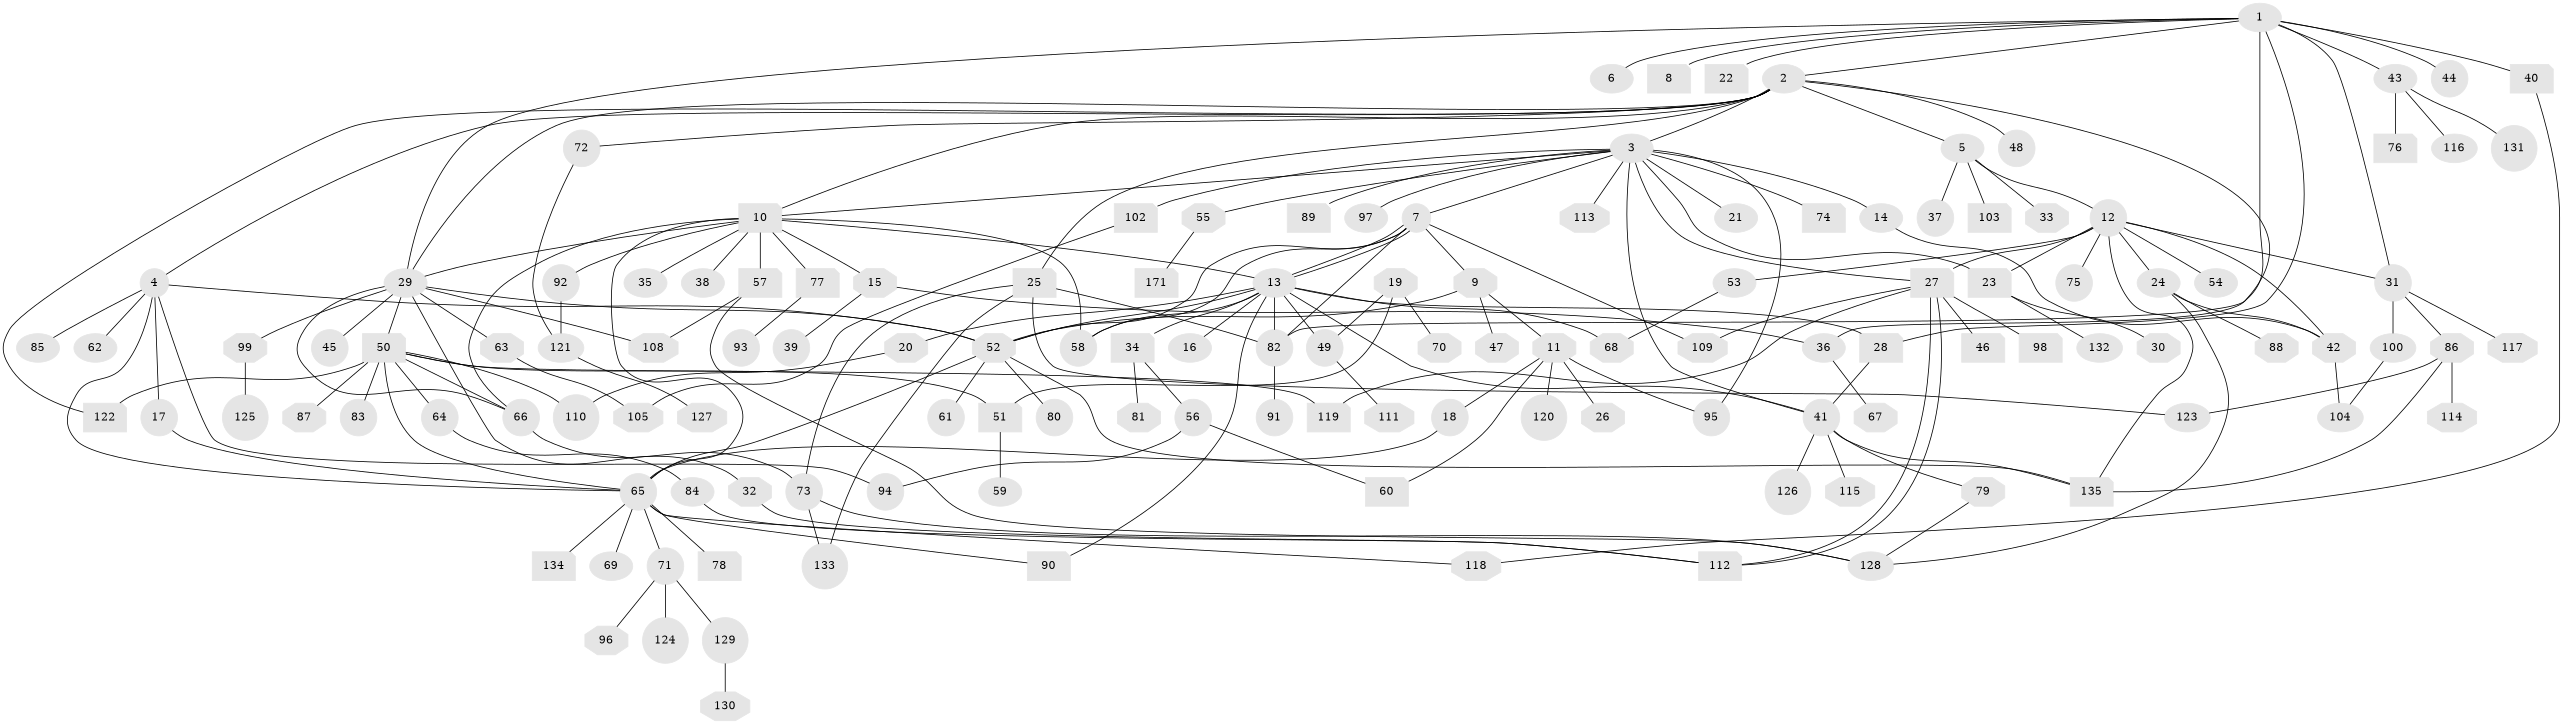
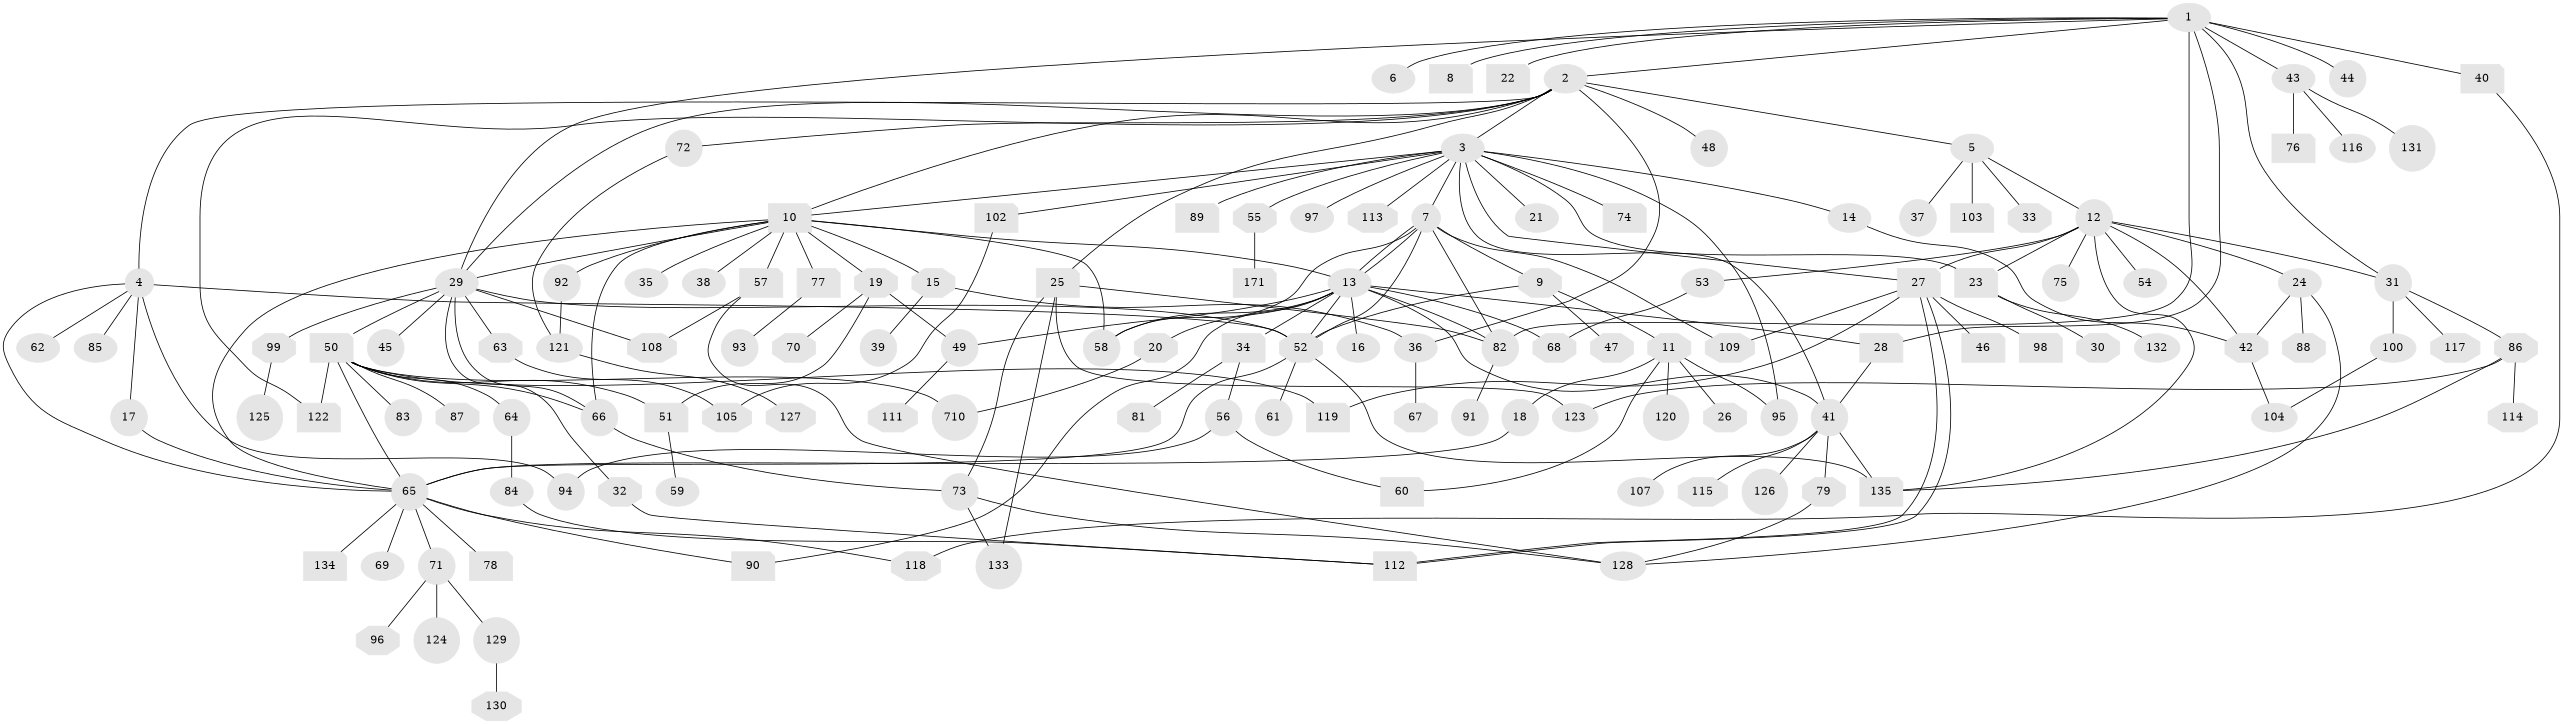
none -> (835, 252)
(576, 418) -> (955, 418)
(1054, 418) -> none
none -> (1641, 492)
